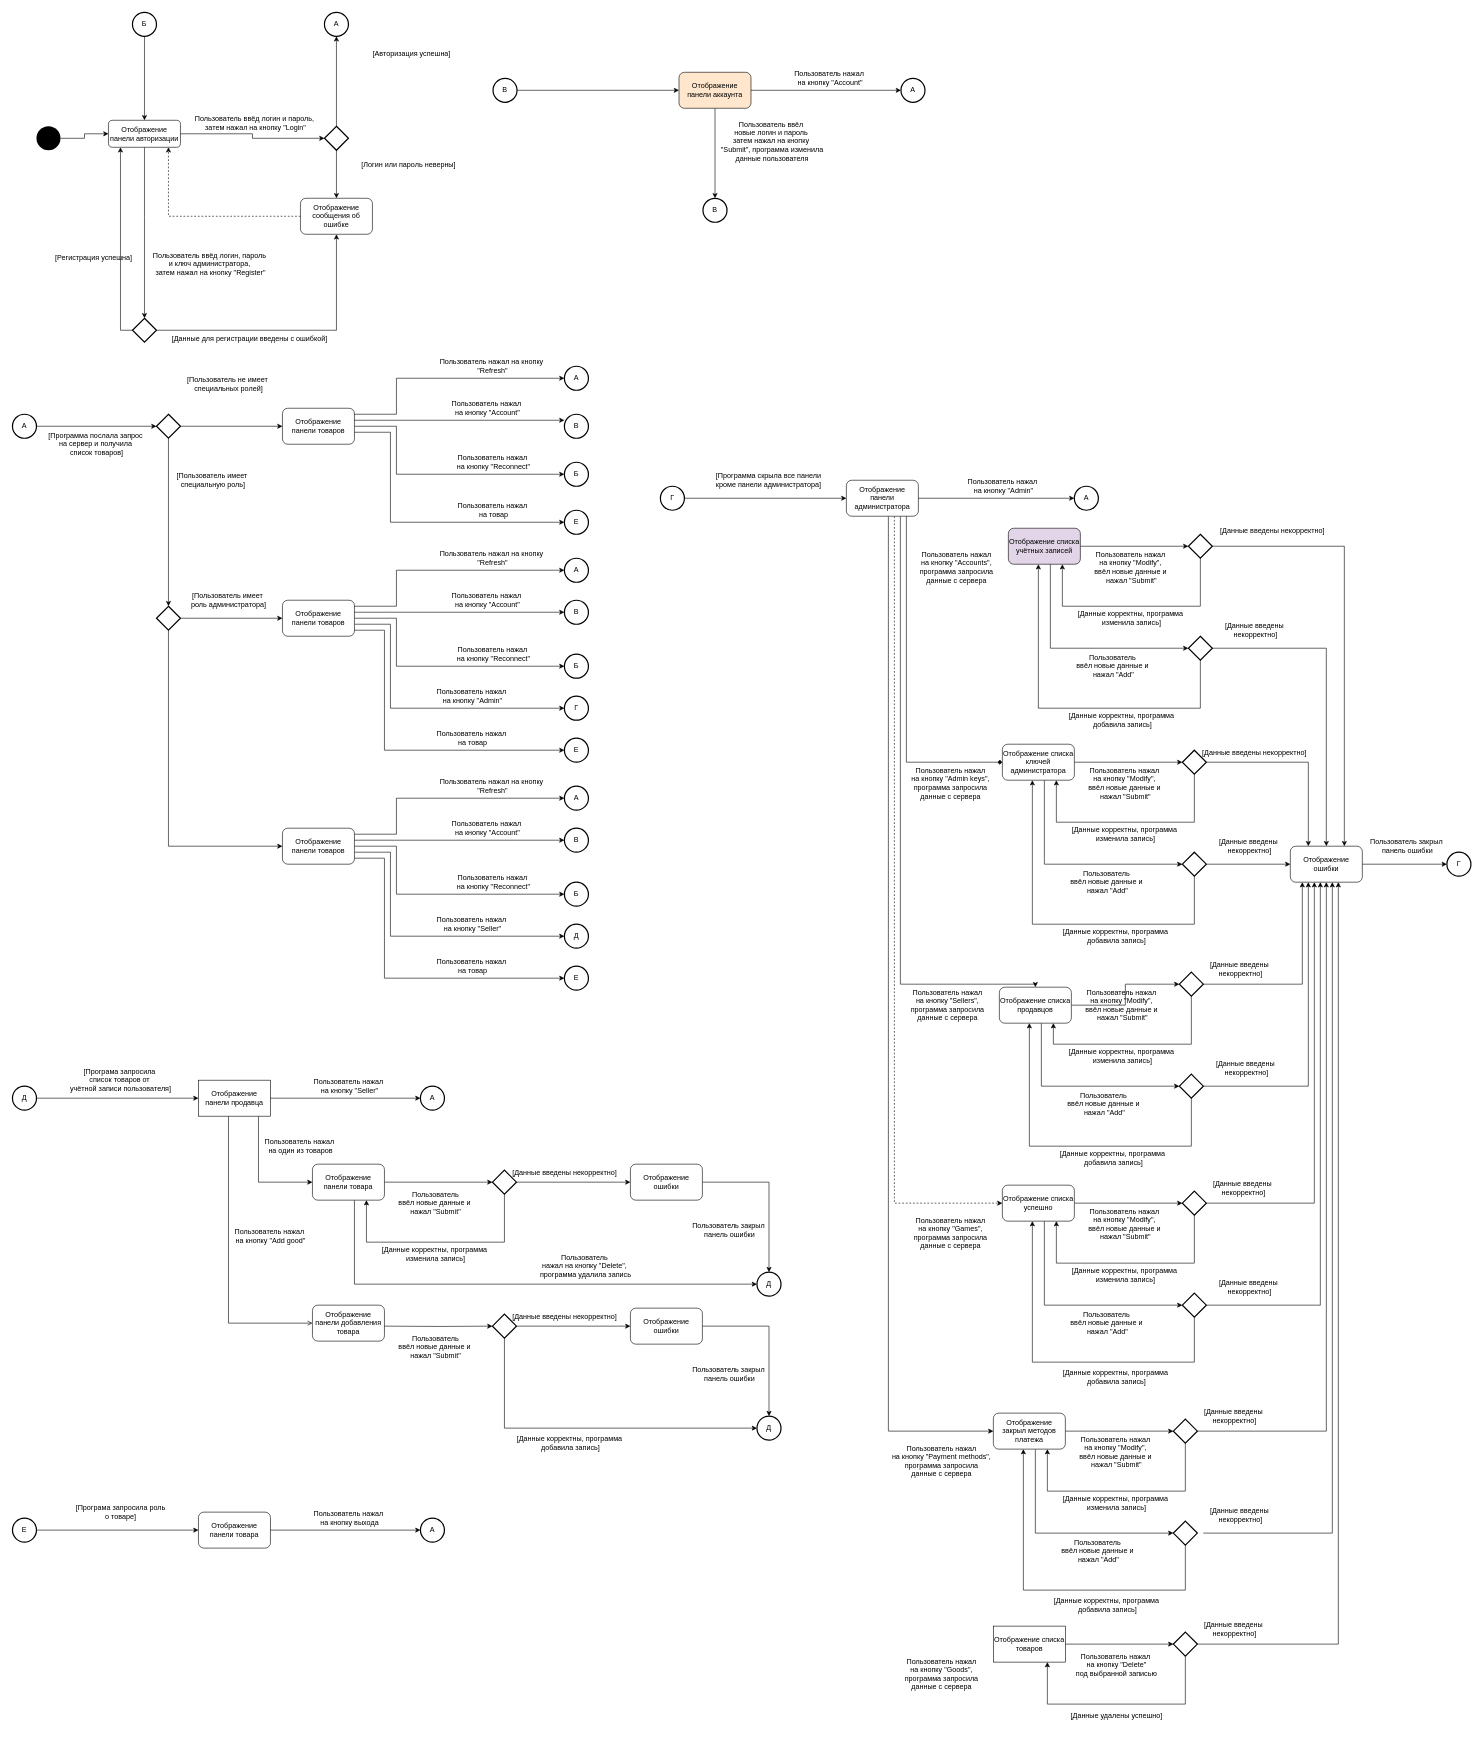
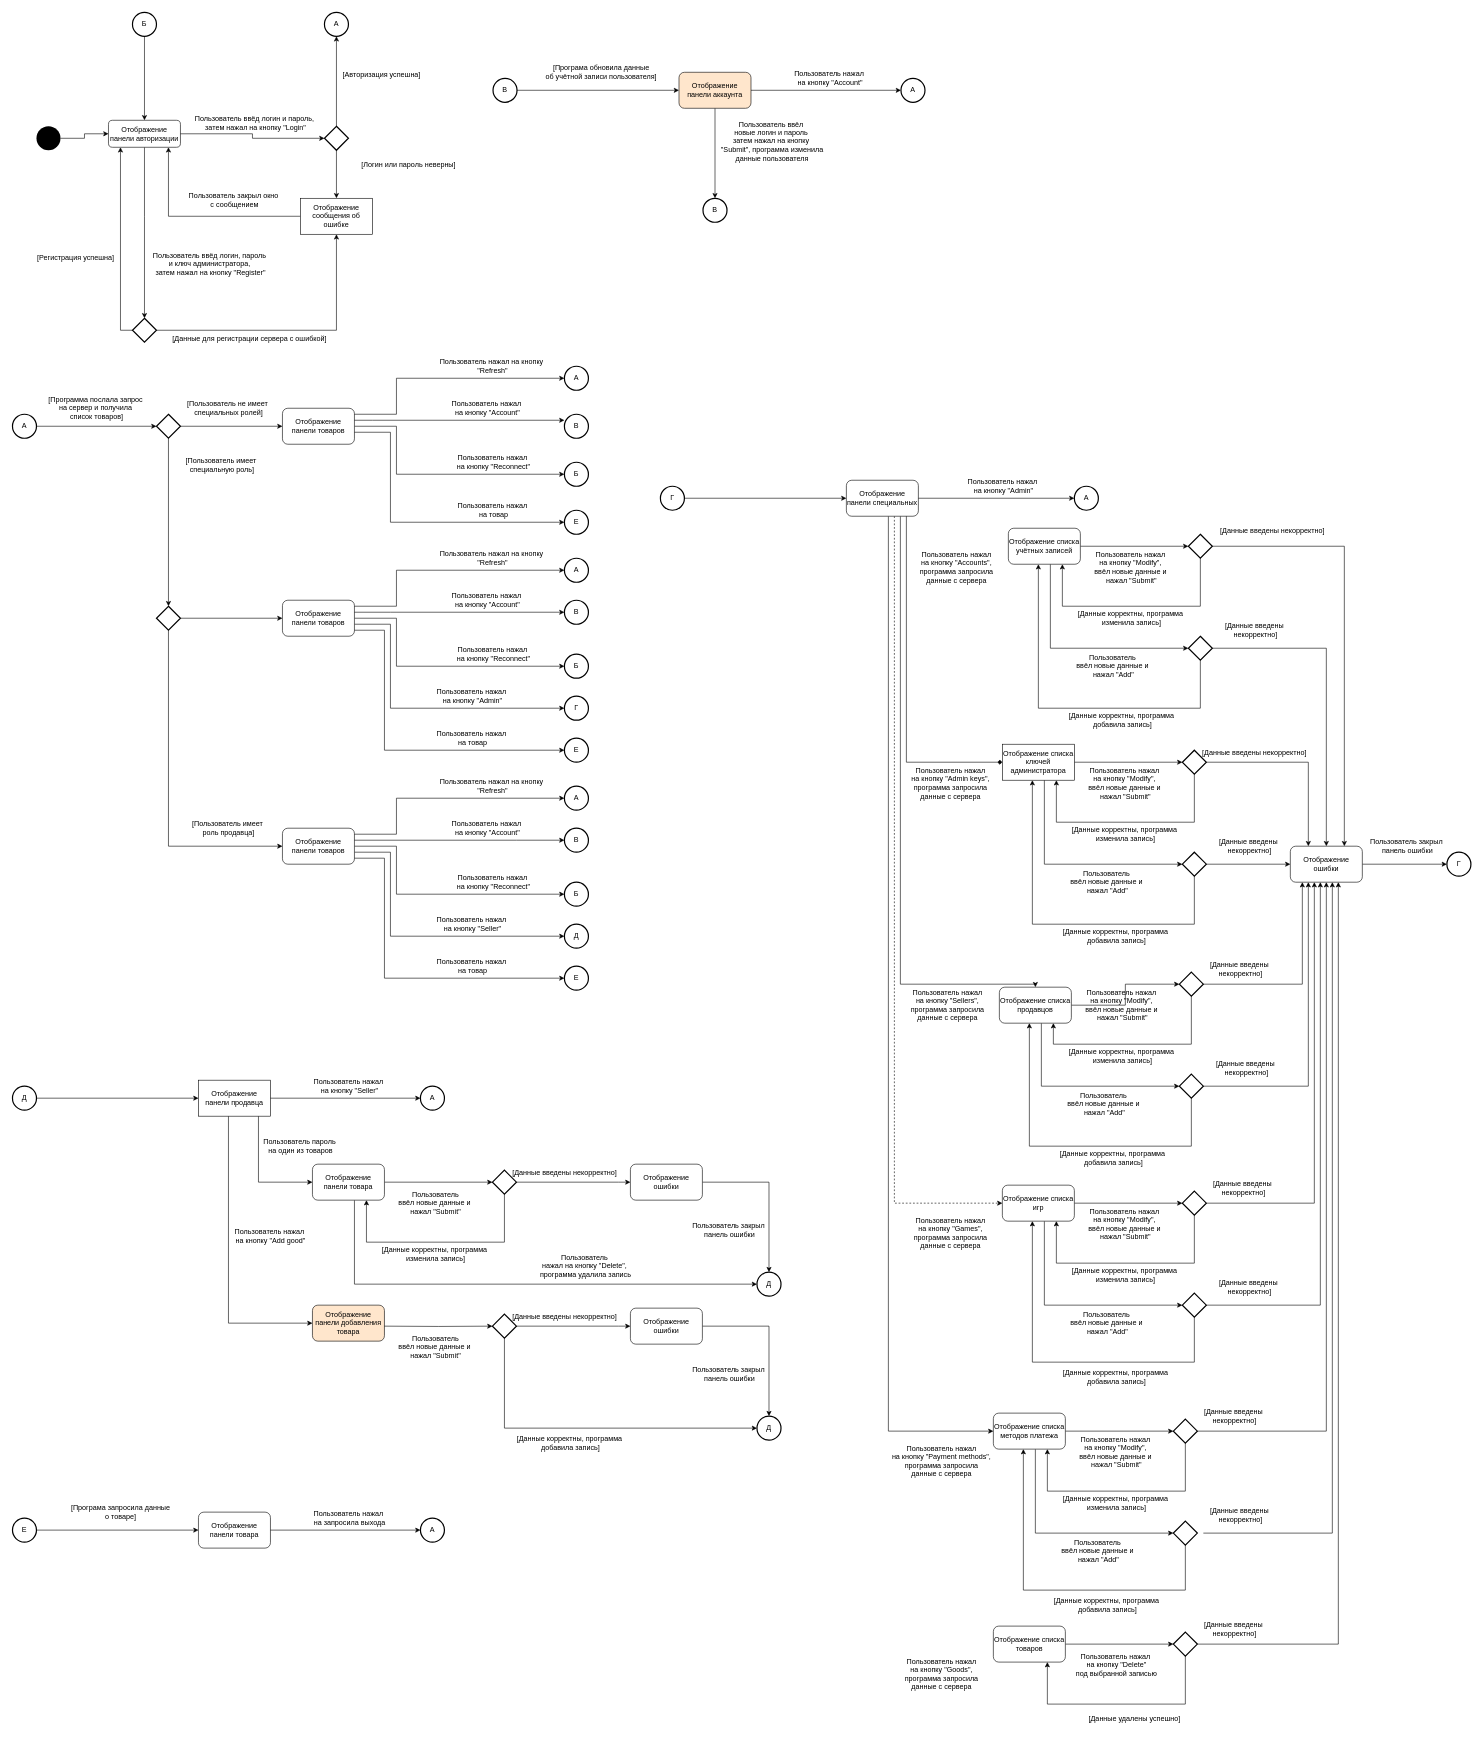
(411, 54) -> (381, 75)
none -> (601, 72)
none -> (234, 200)
(202, 216) -> (202, 216)
(336, 216) -> (336, 216)
(93, 258) -> (75, 258)
(250, 339) -> (250, 339)
(228, 384) -> (228, 408)
(96, 444) -> (96, 408)
(213, 480) -> (222, 465)
(768, 480) -> none
(882, 498) -> (882, 498)
(1044, 546) -> (1044, 546)
(228, 600) -> none
(1038, 762) -> (1038, 762)
none -> (228, 828)
(120, 1080) -> none
(301, 1146) -> (301, 1146)
(1038, 1203) -> (1038, 1203)
(308, 1323) -> (306, 1323)
(348, 1323) -> (348, 1323)
(1029, 1431) -> (1029, 1431)
(121, 1512) -> (121, 1512)
(349, 1518) -> (349, 1518)
(1029, 1644) -> (1029, 1644)
(1116, 1716) -> (1134, 1719)
